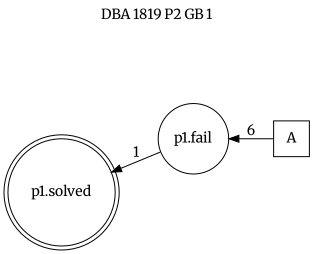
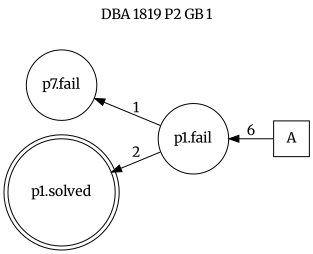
none -> (62, 85)
(137, 153) -> (137, 153)
